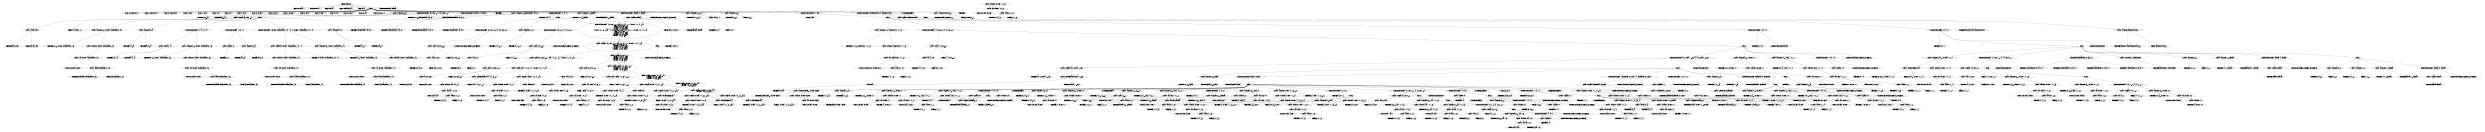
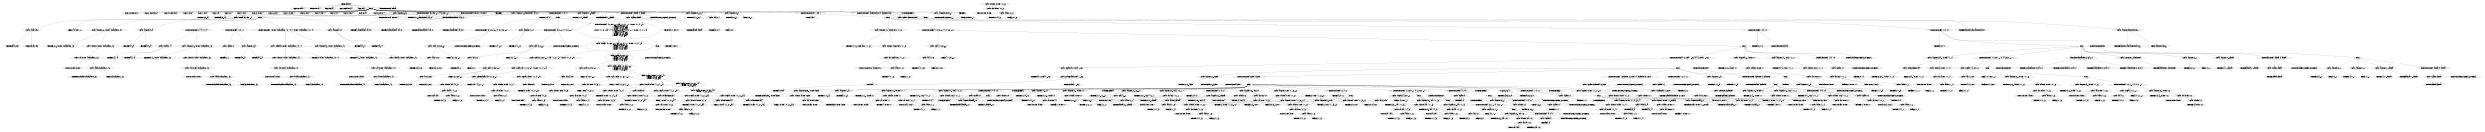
none -> (389, 18)
(1555, 91) -> (1555, 91)
none -> (1401, 101)
